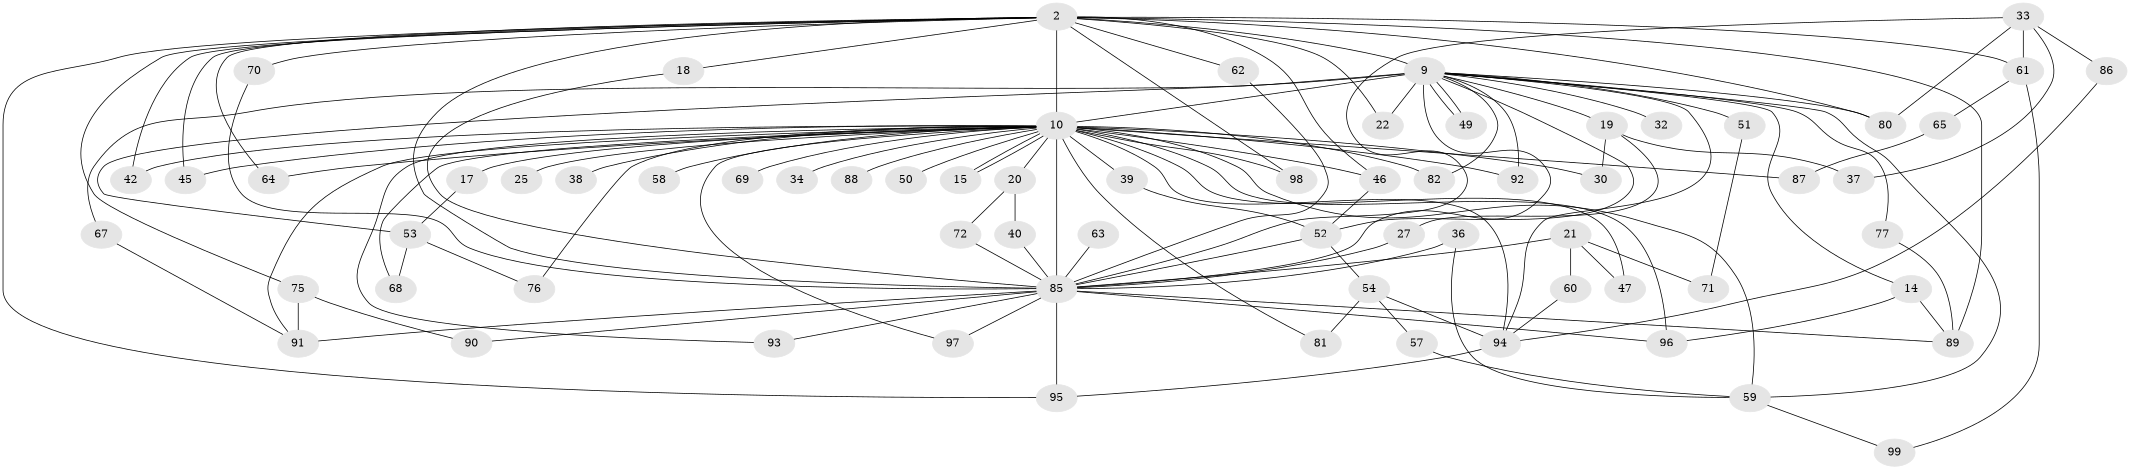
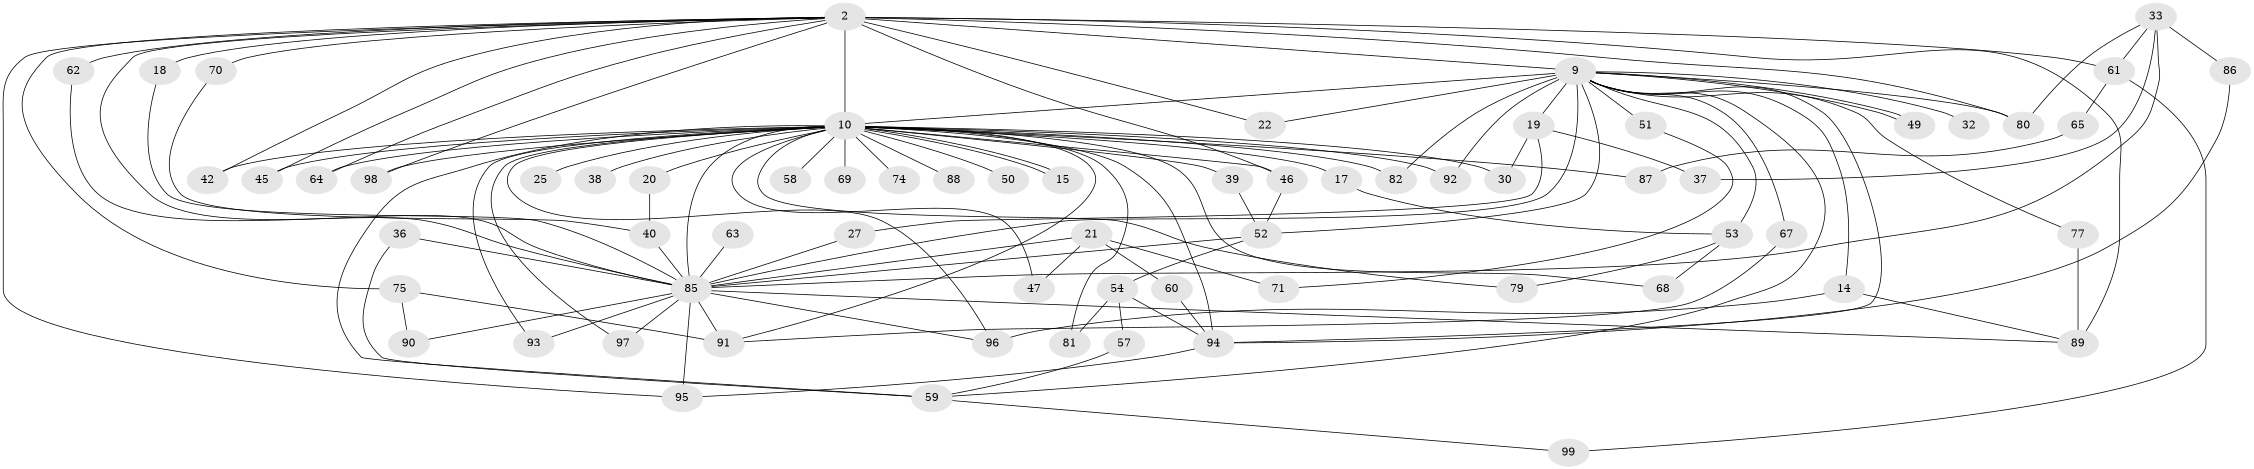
(797, 180) -> (899, 180)
(961, 235) -> none
(573, 270) -> (343, 216)
(534, 289) -> (1517, 289)
